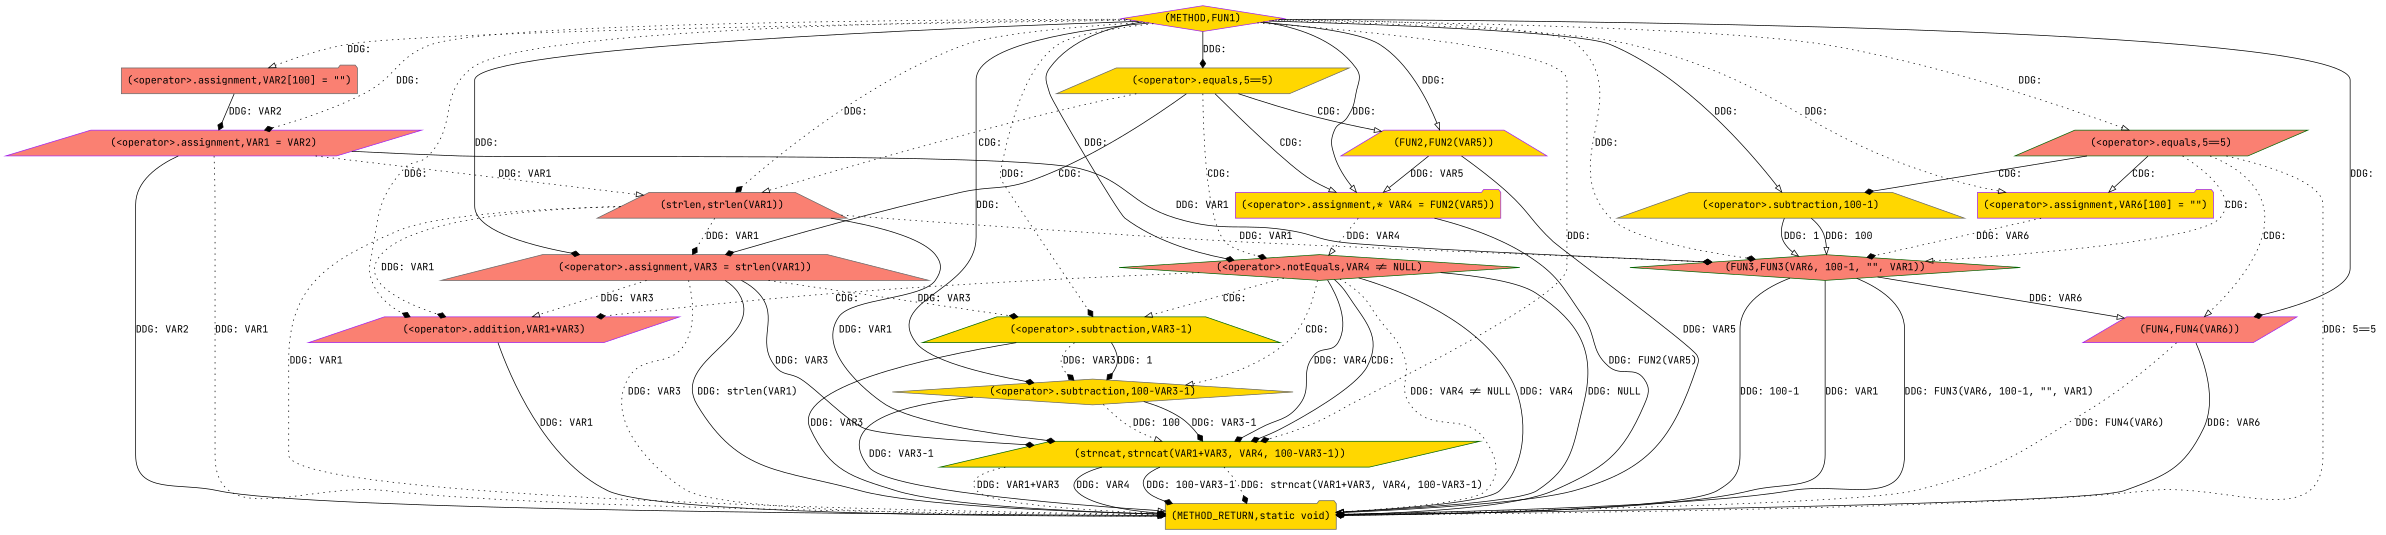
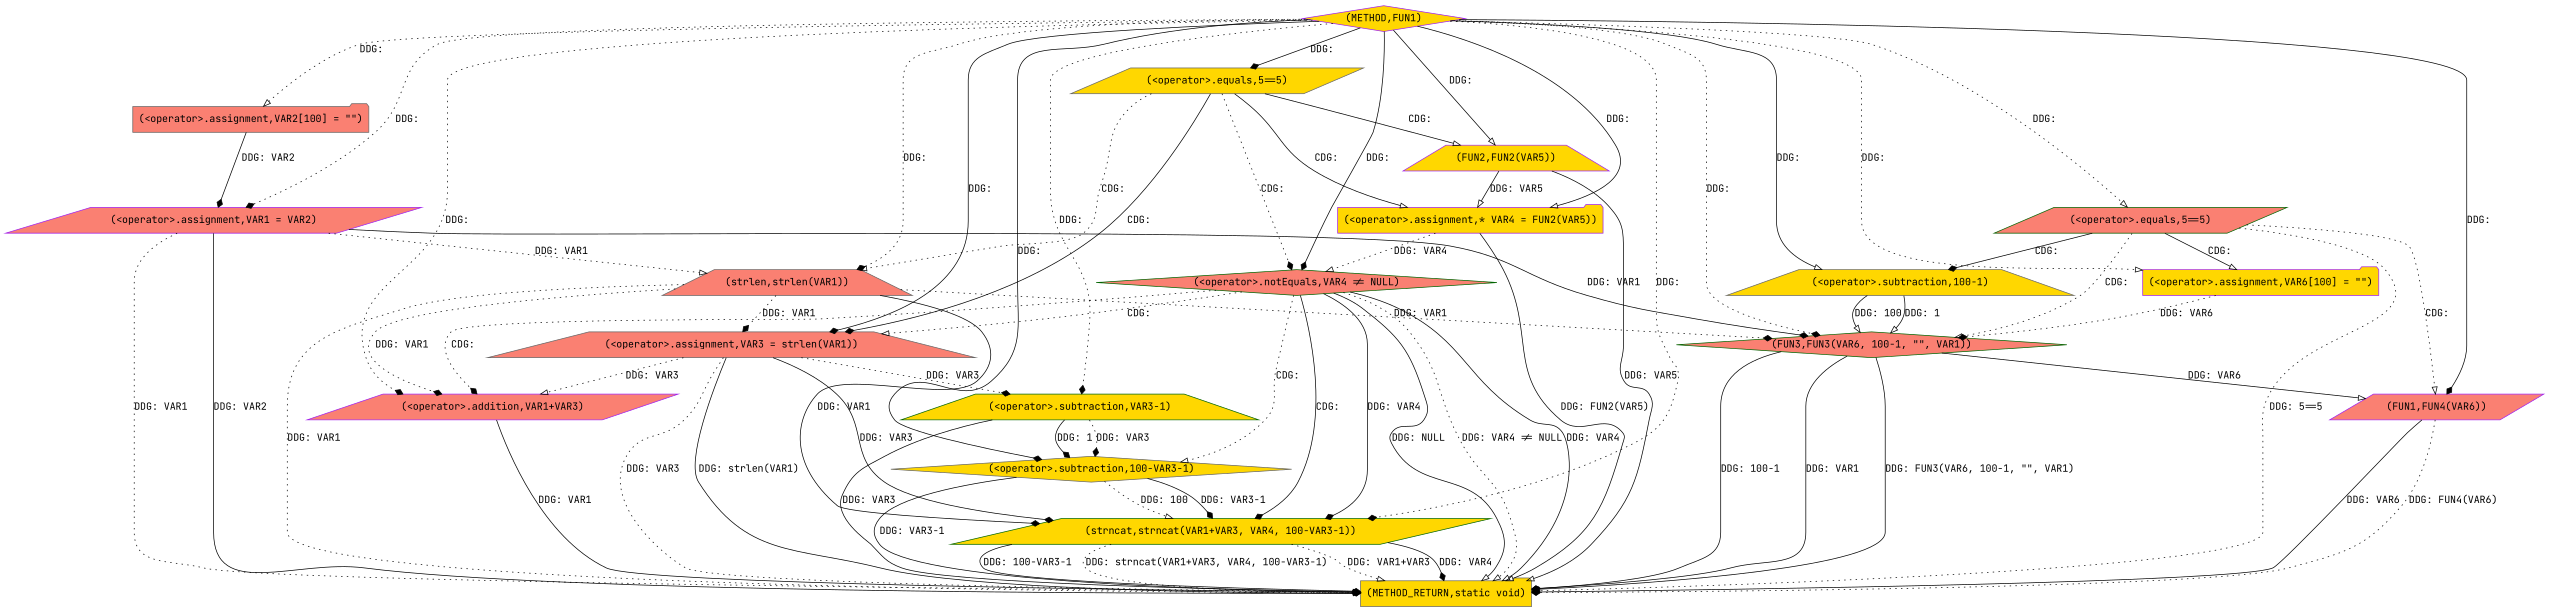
(1218, 296) -> (1066, 316)
(2190, 330) -> (2437, 407)
